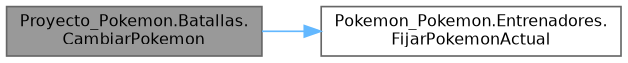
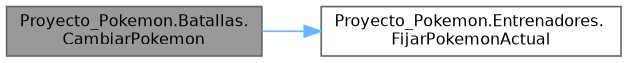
(471, 31) -> (471, 31)
